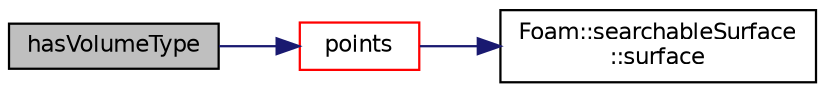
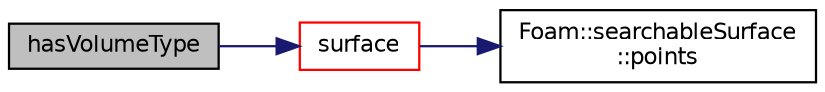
(360, 46) -> (360, 46)
(658, 46) -> (658, 46)
